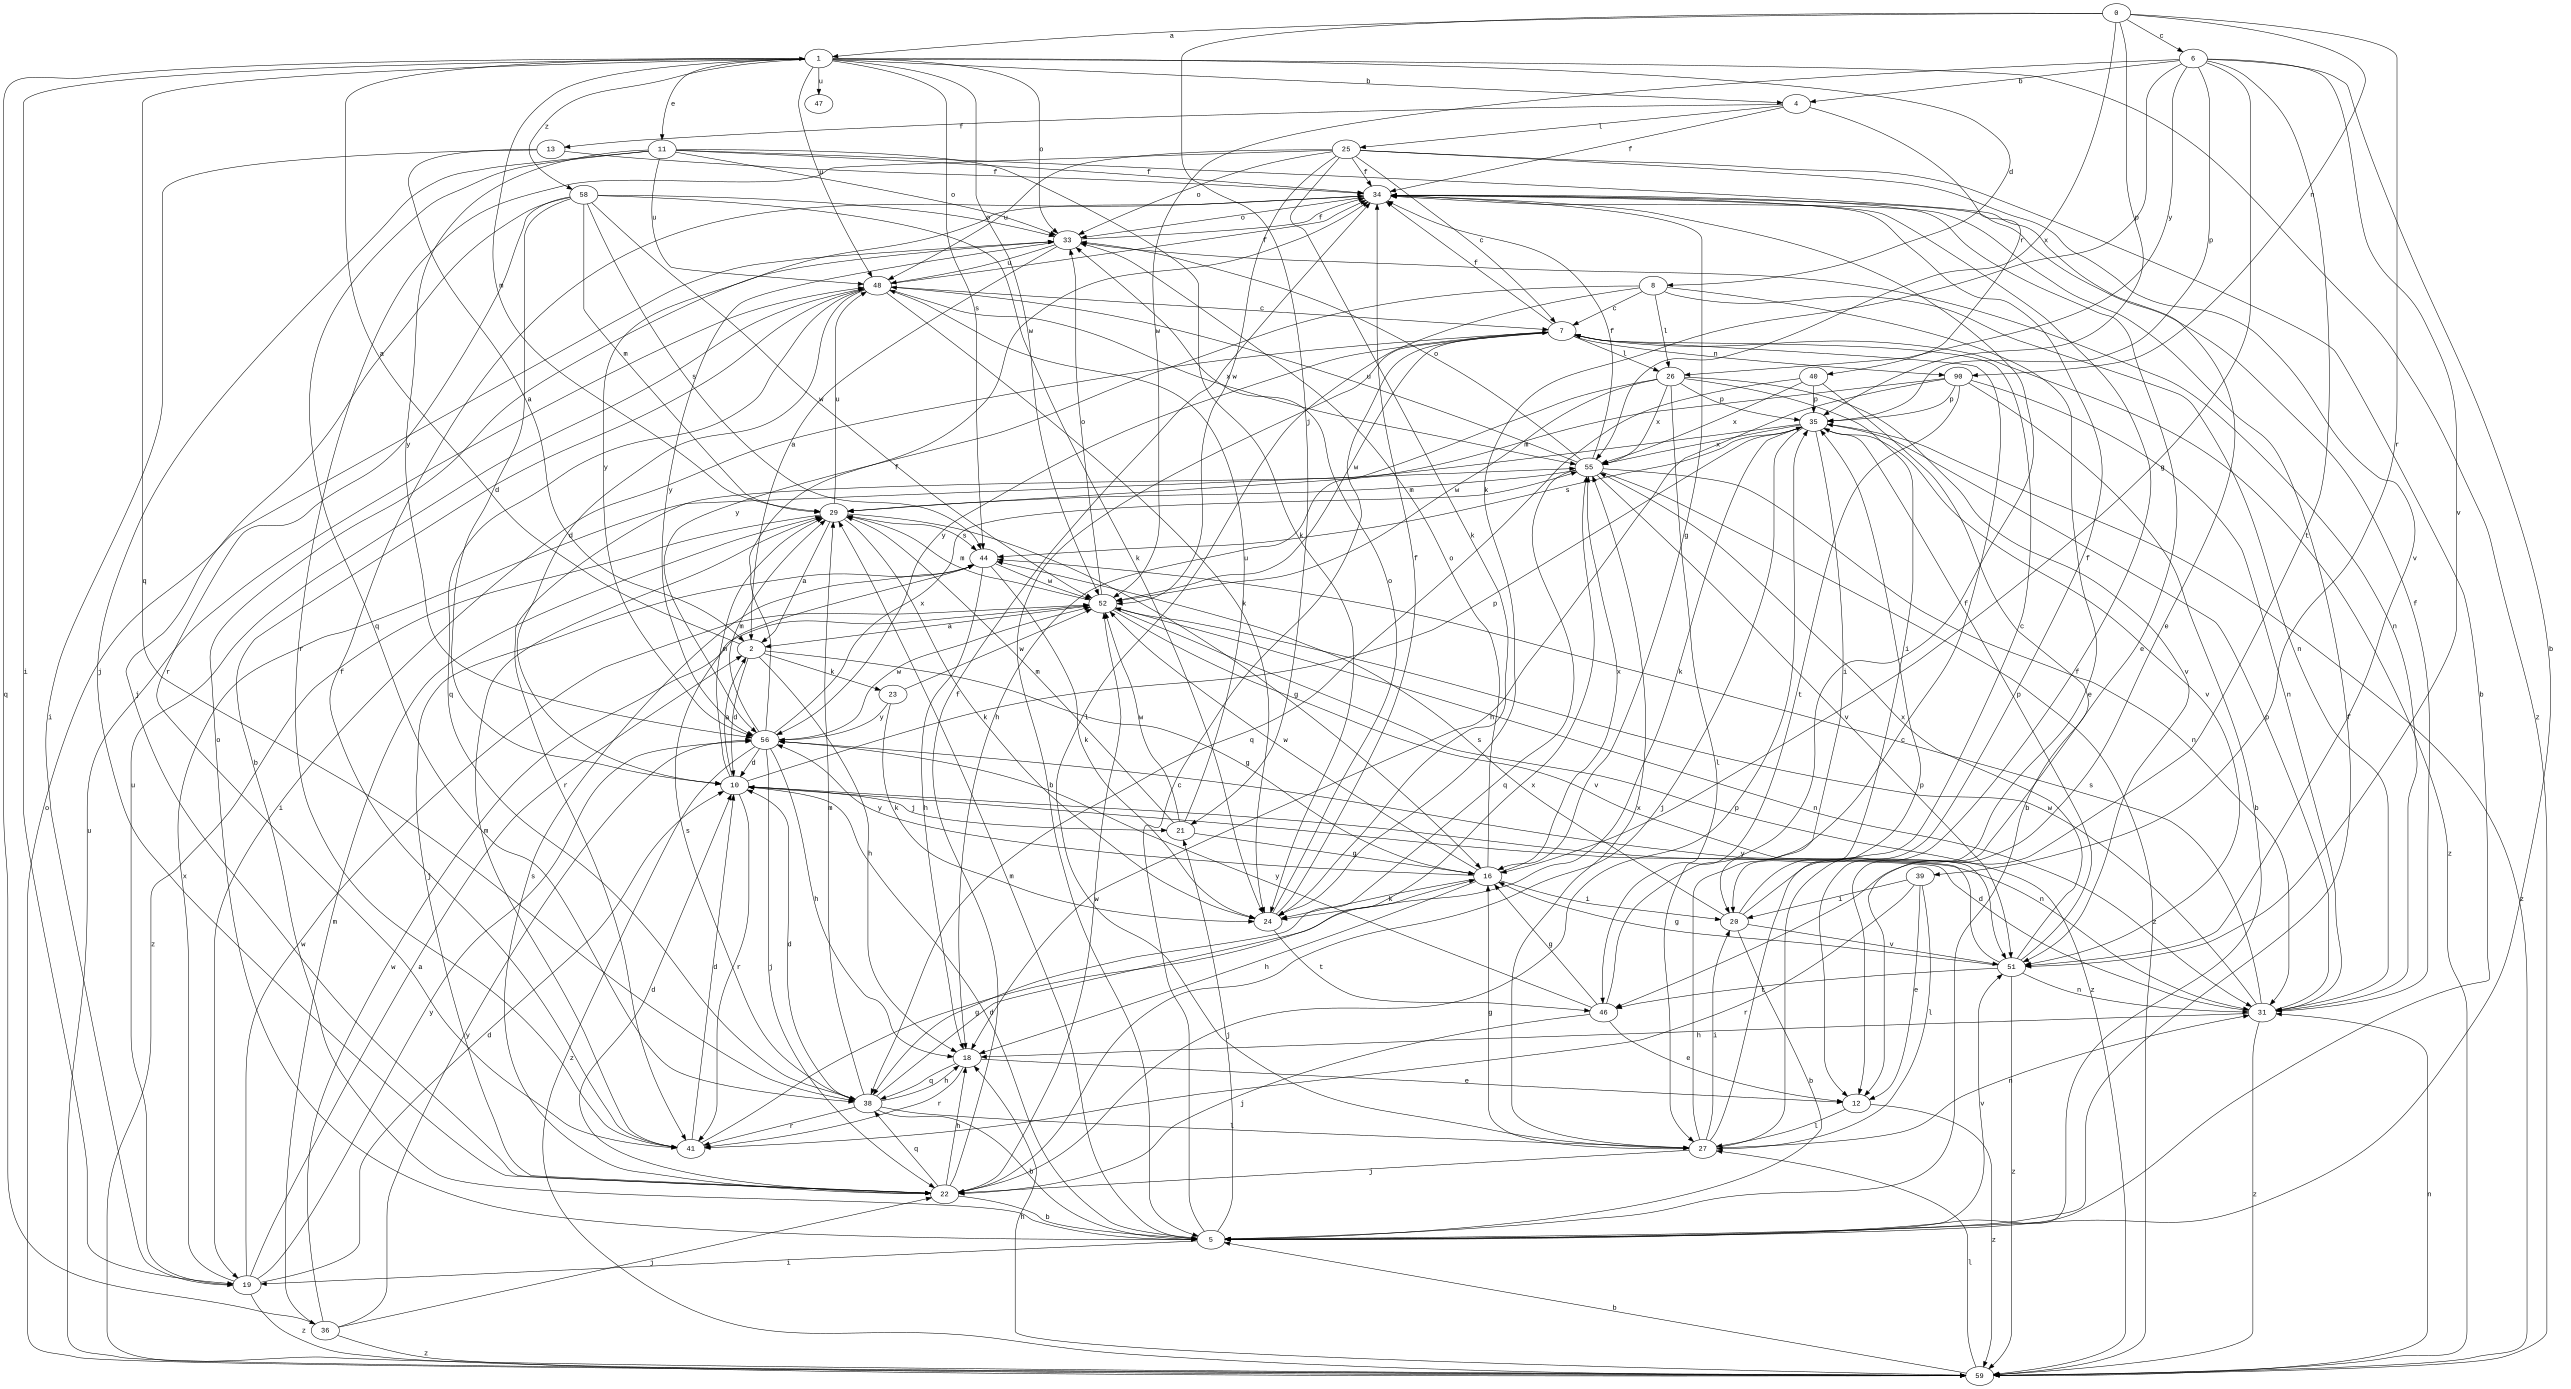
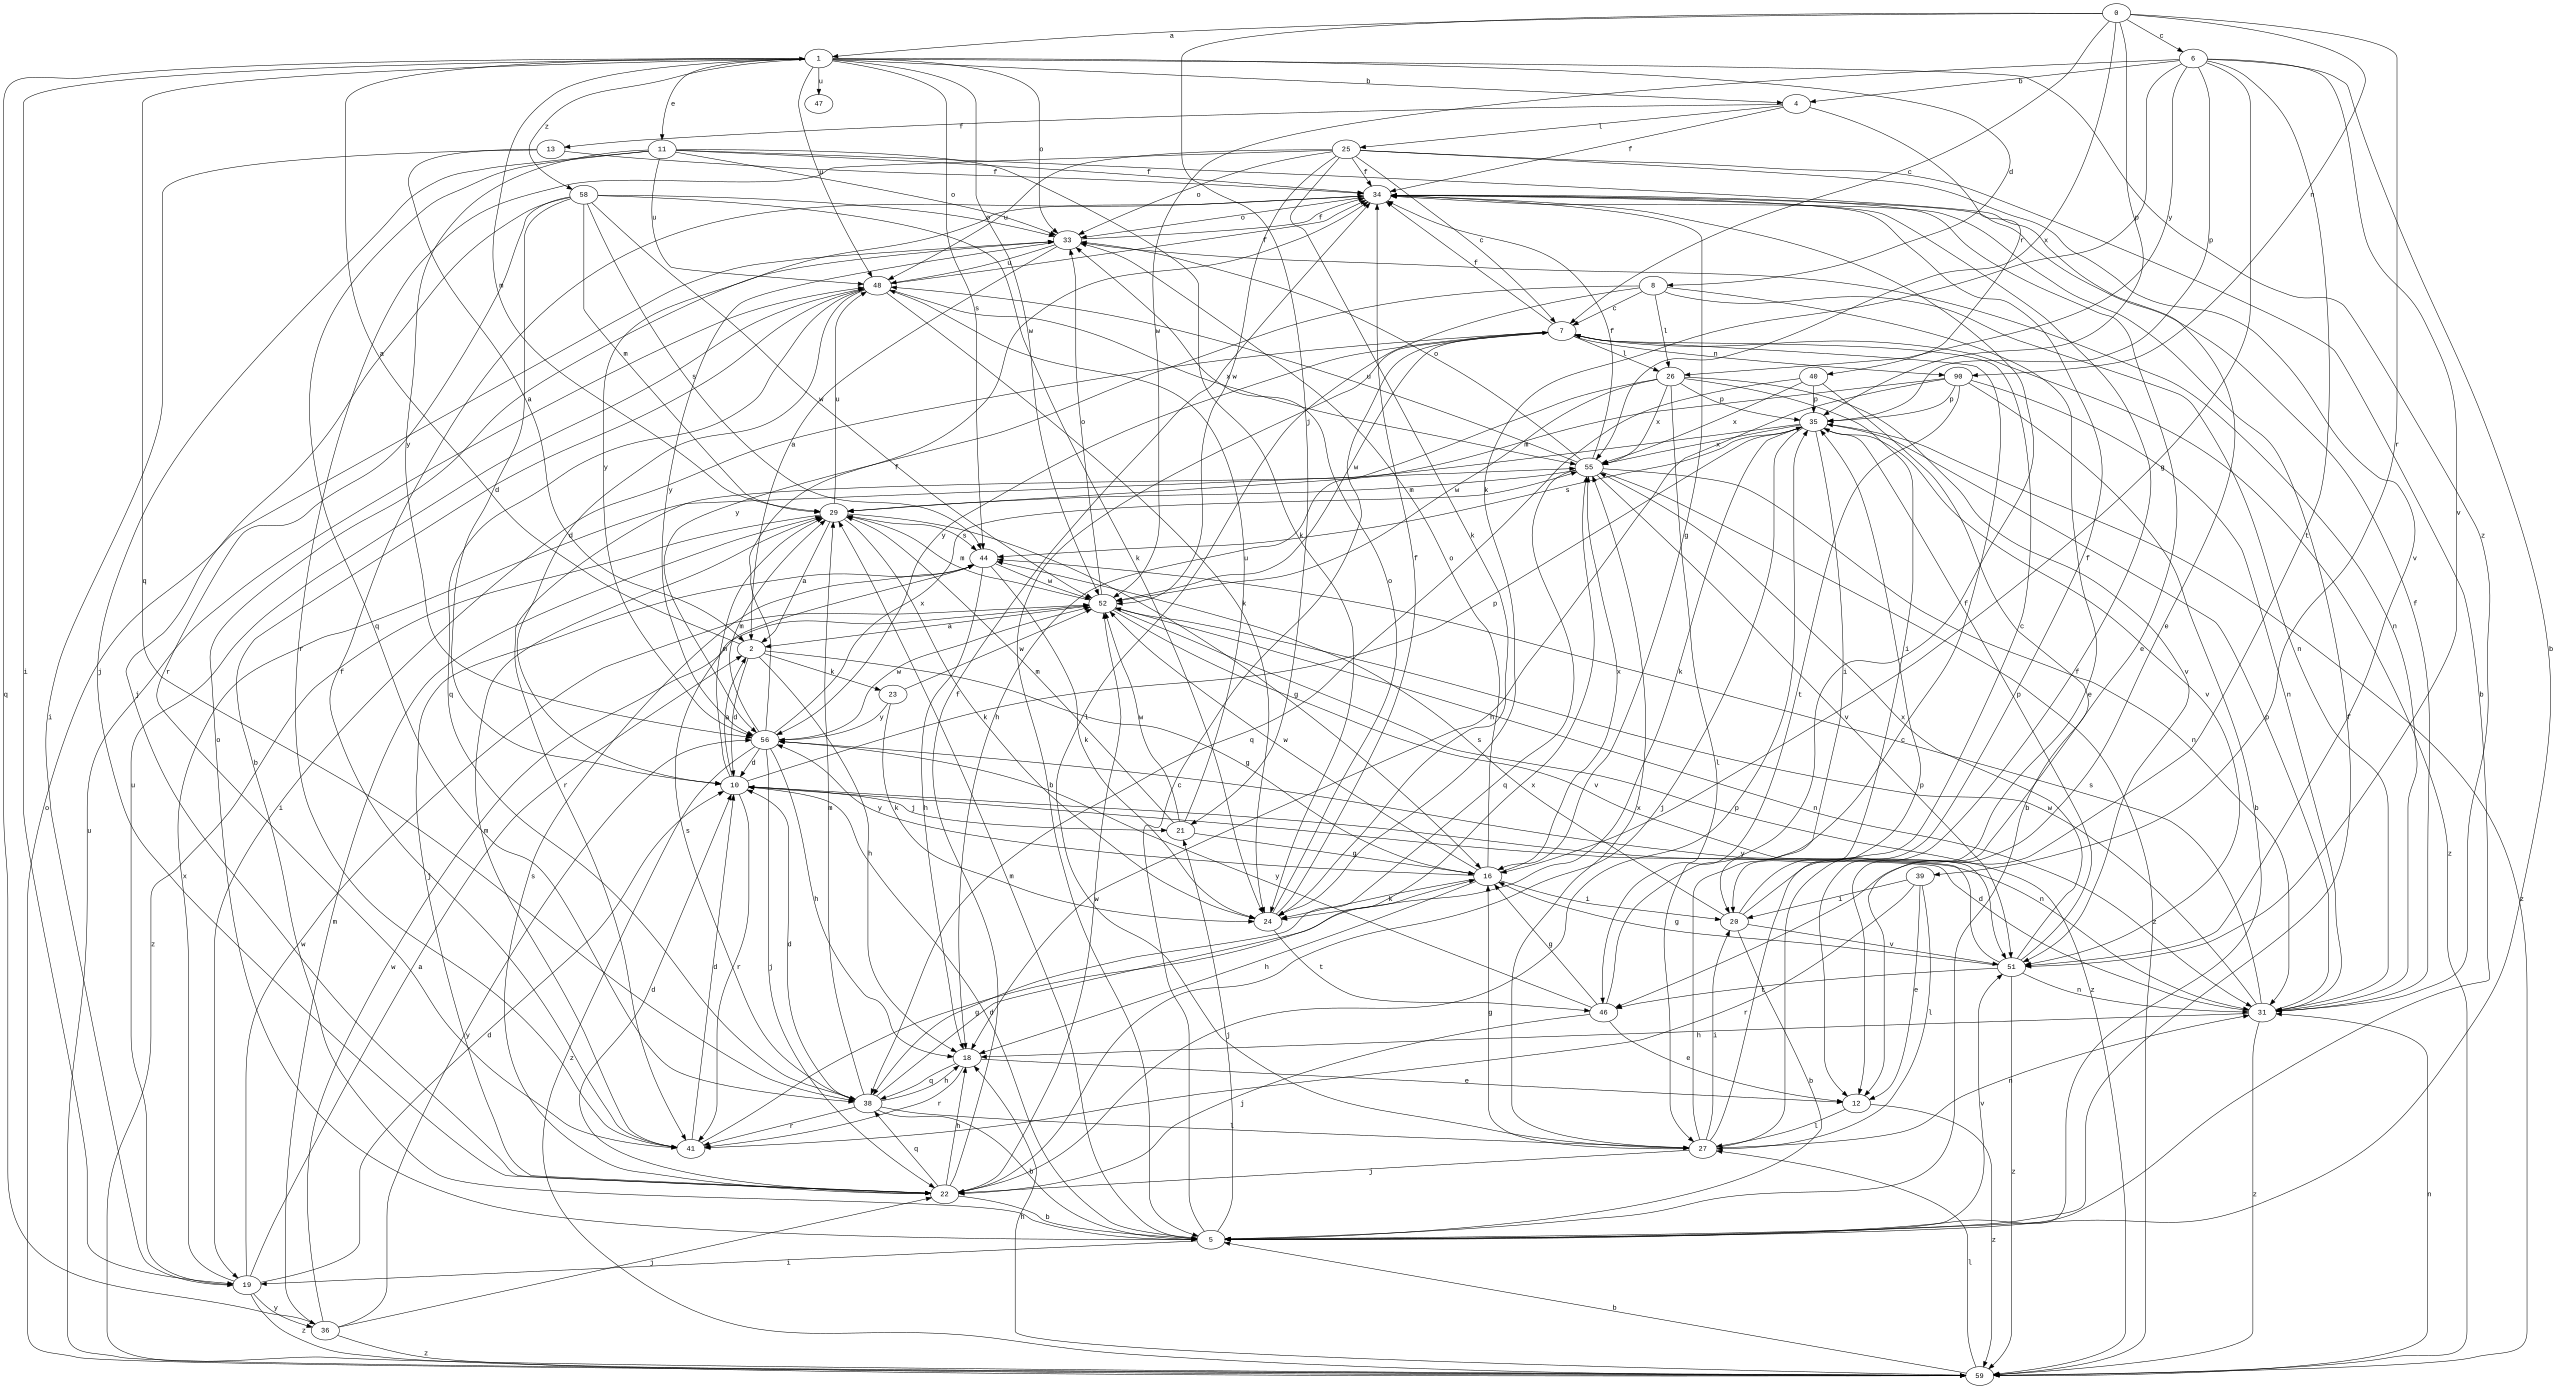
(1217, 308) -> (1853, 187)
(2363, 314) -> (2070, 105)
(460, 957) -> (271, 1310)
